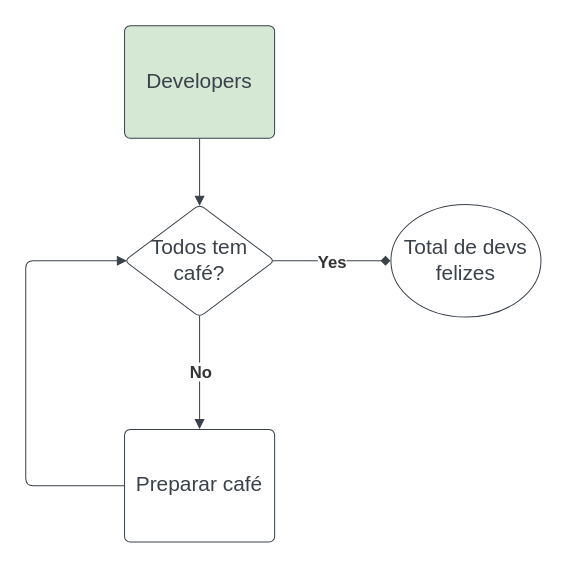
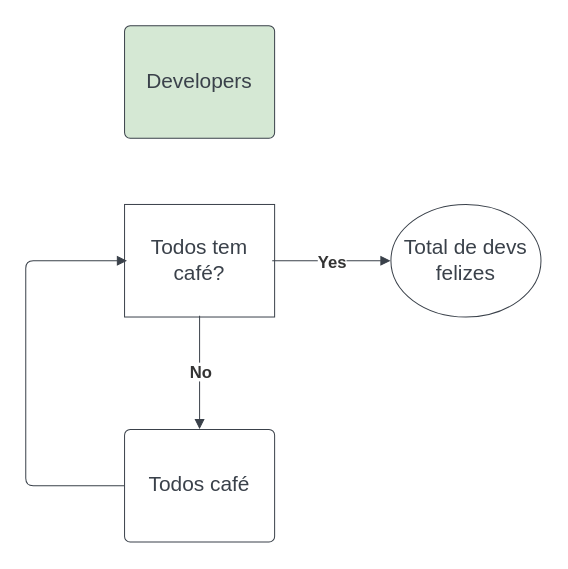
(199, 167) -> none
(199, 261) -> (199, 261)
(379, 261) -> (379, 261)
(199, 486) -> (199, 486)
